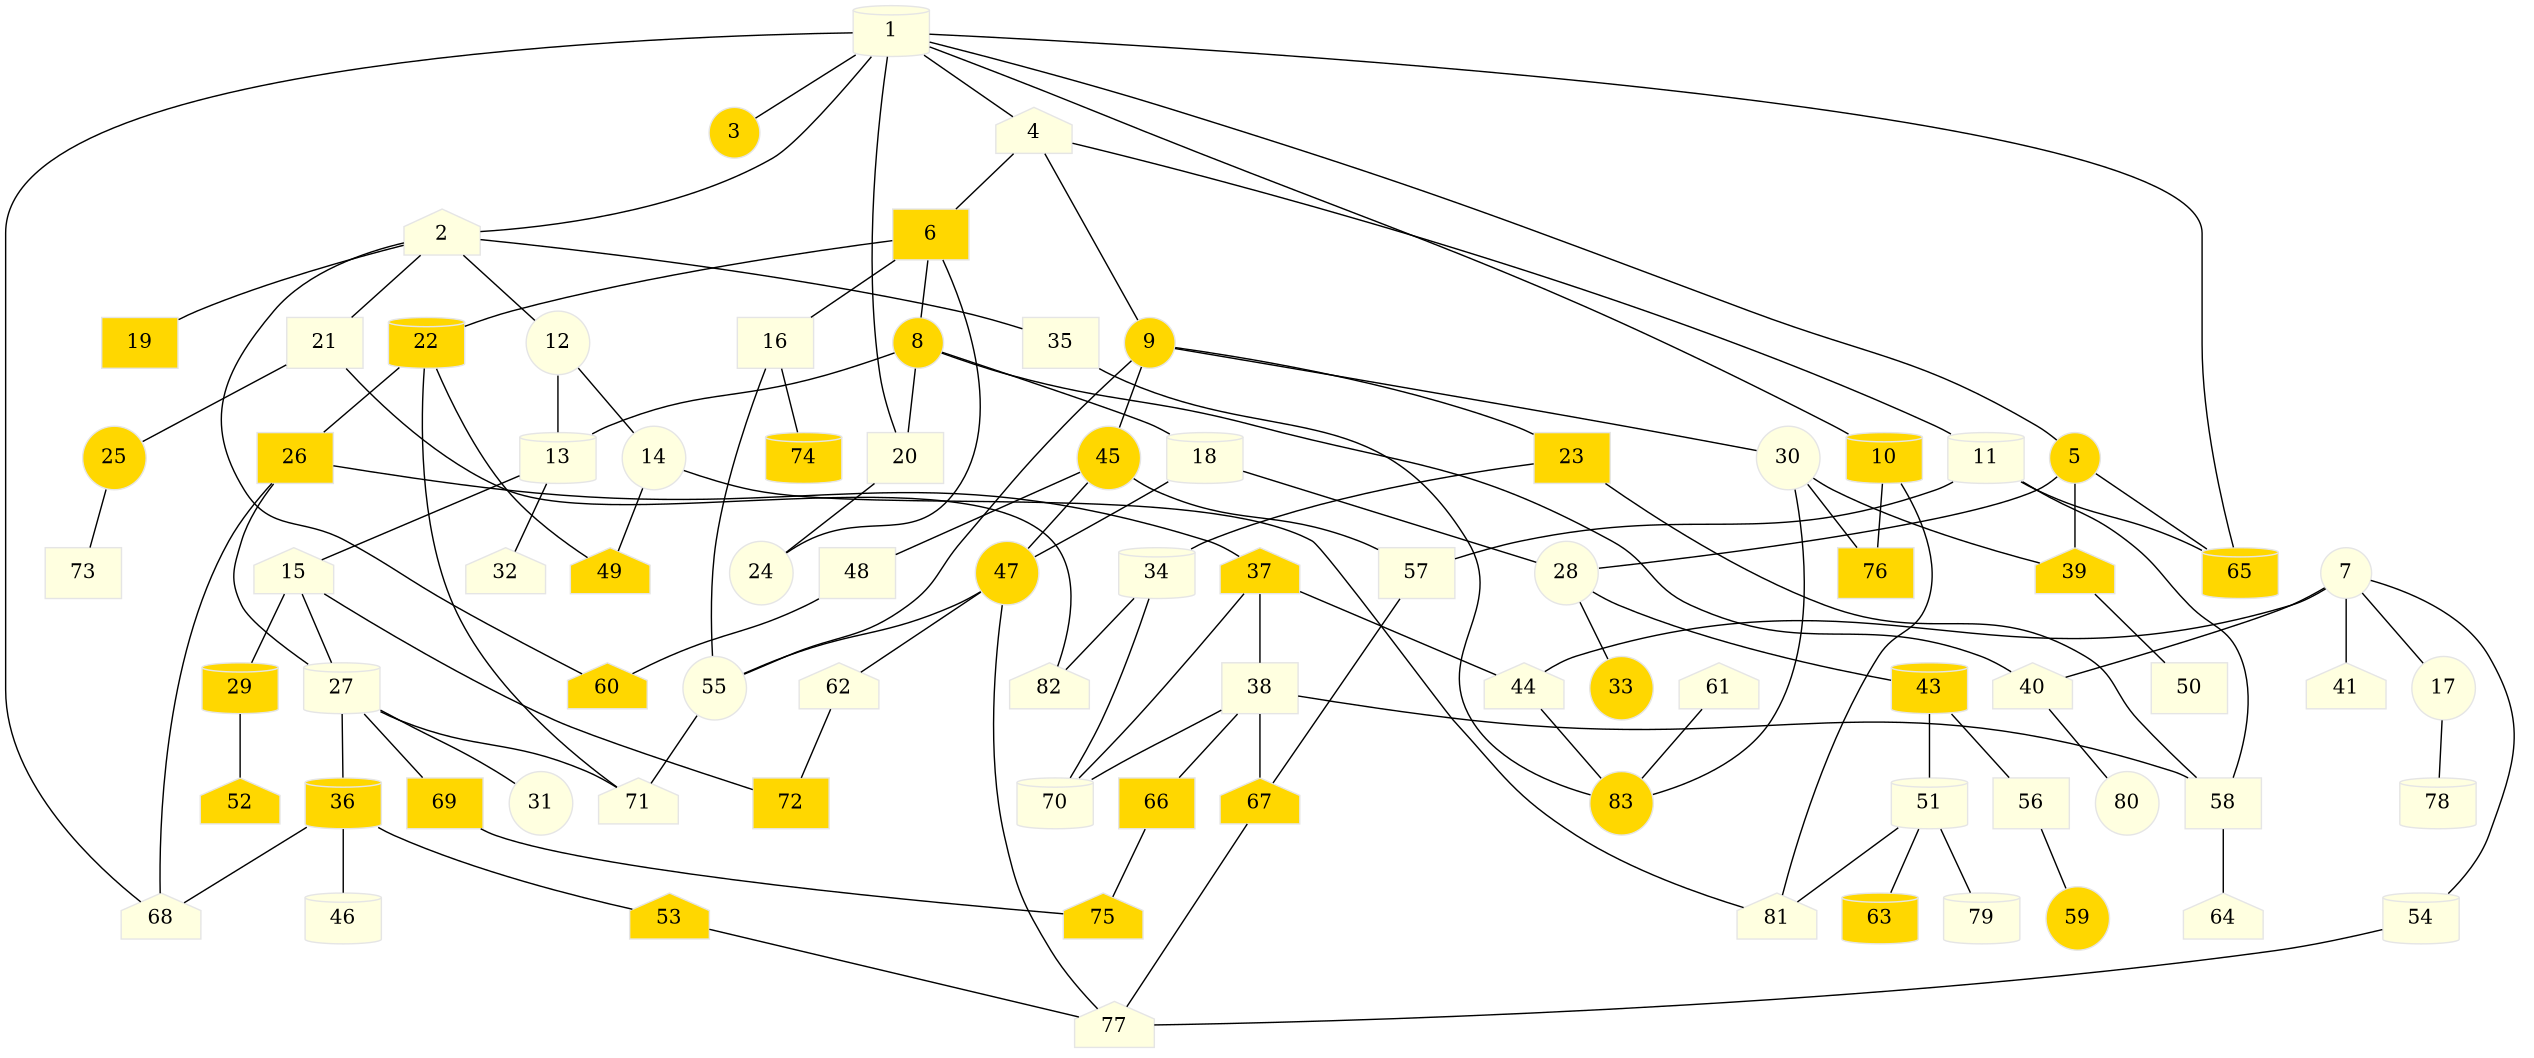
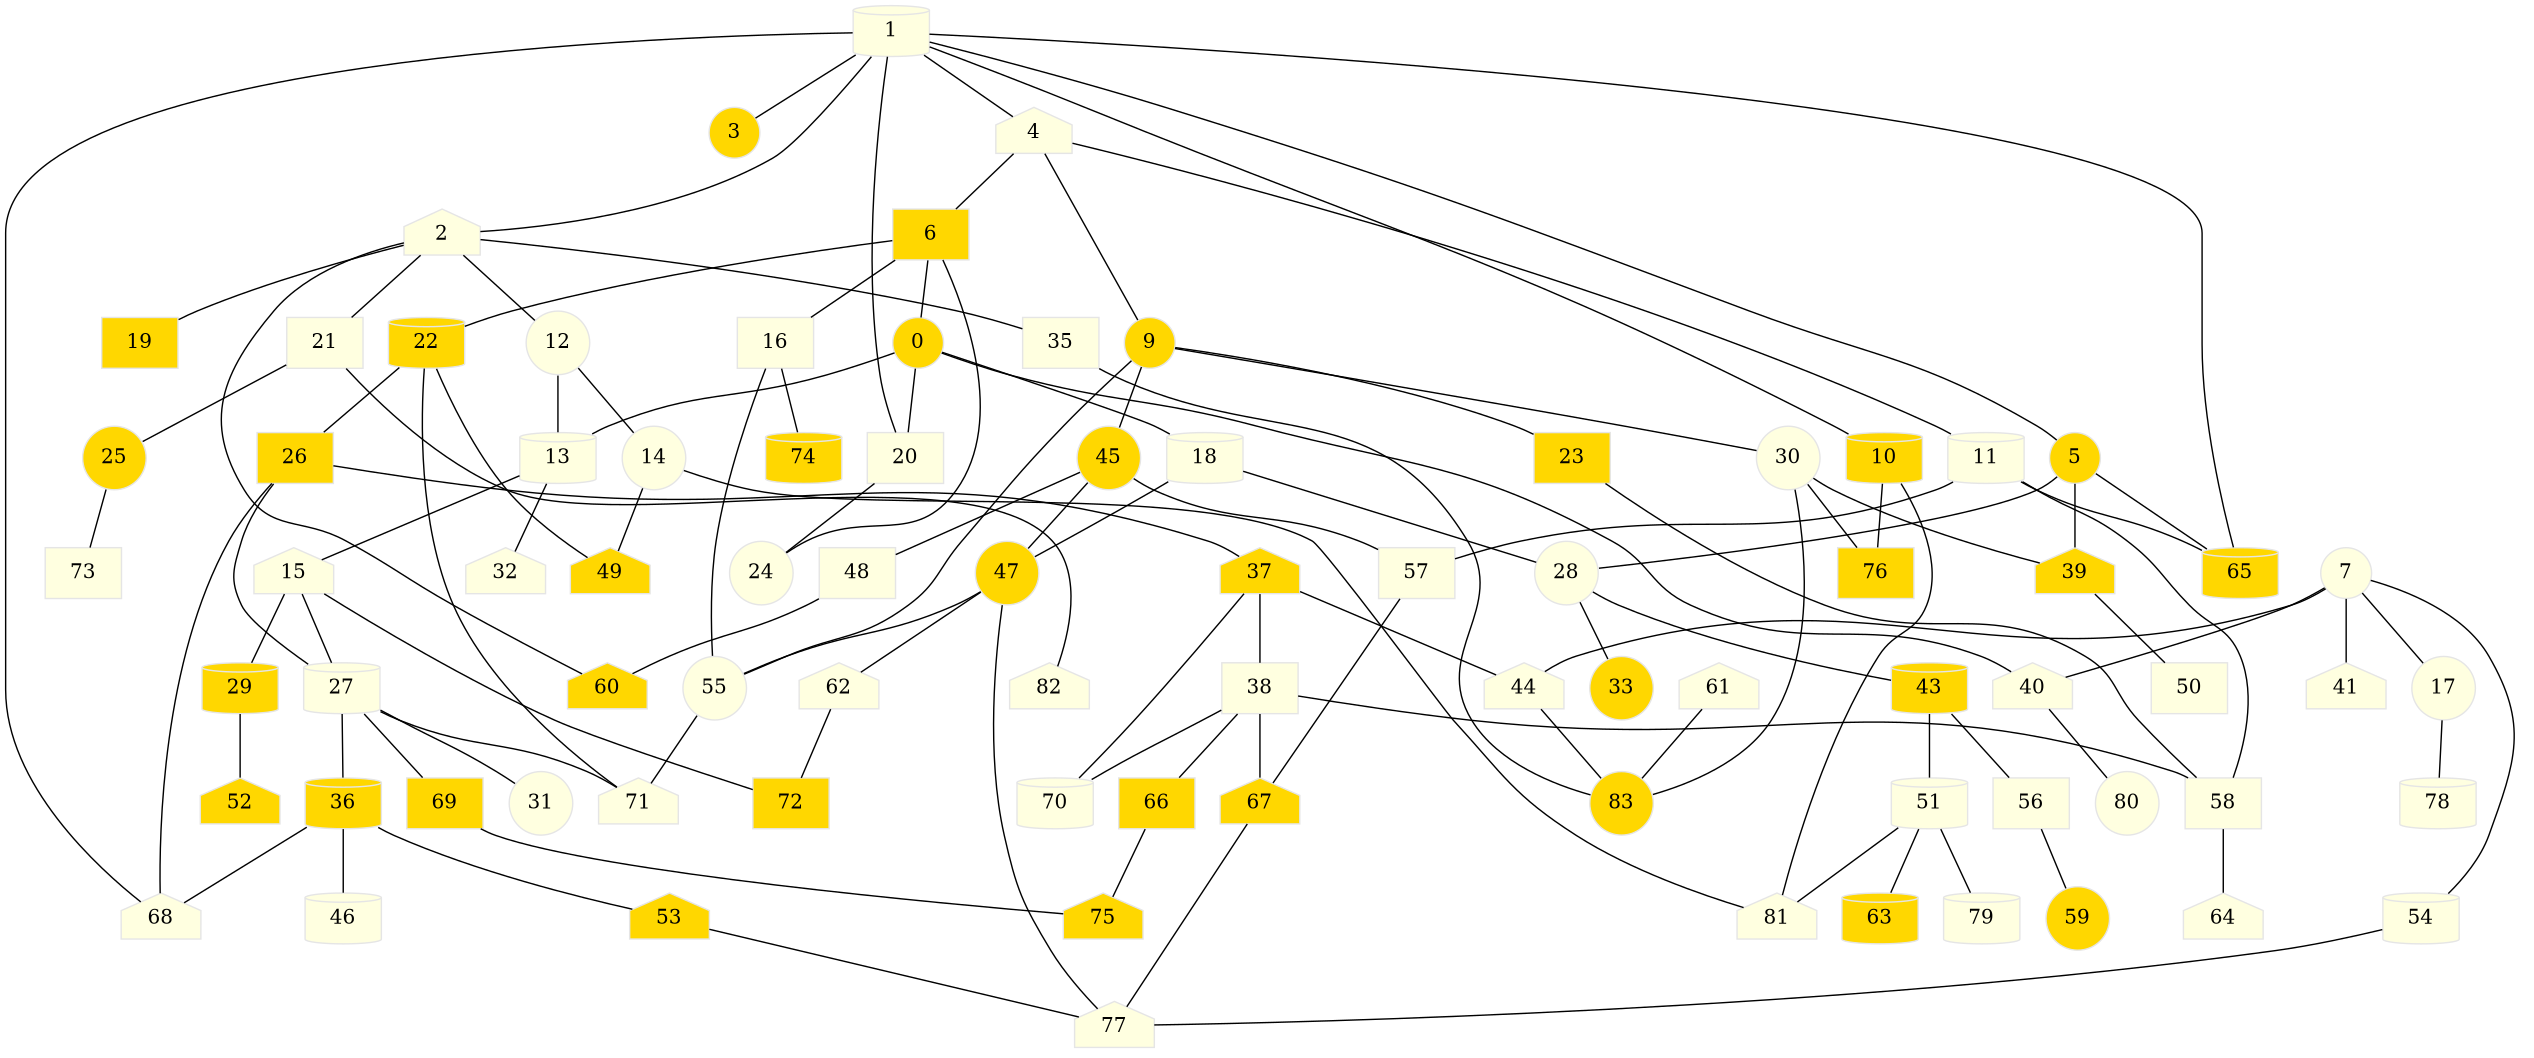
(918, 343) -> (918, 343)
(1157, 573) -> none
